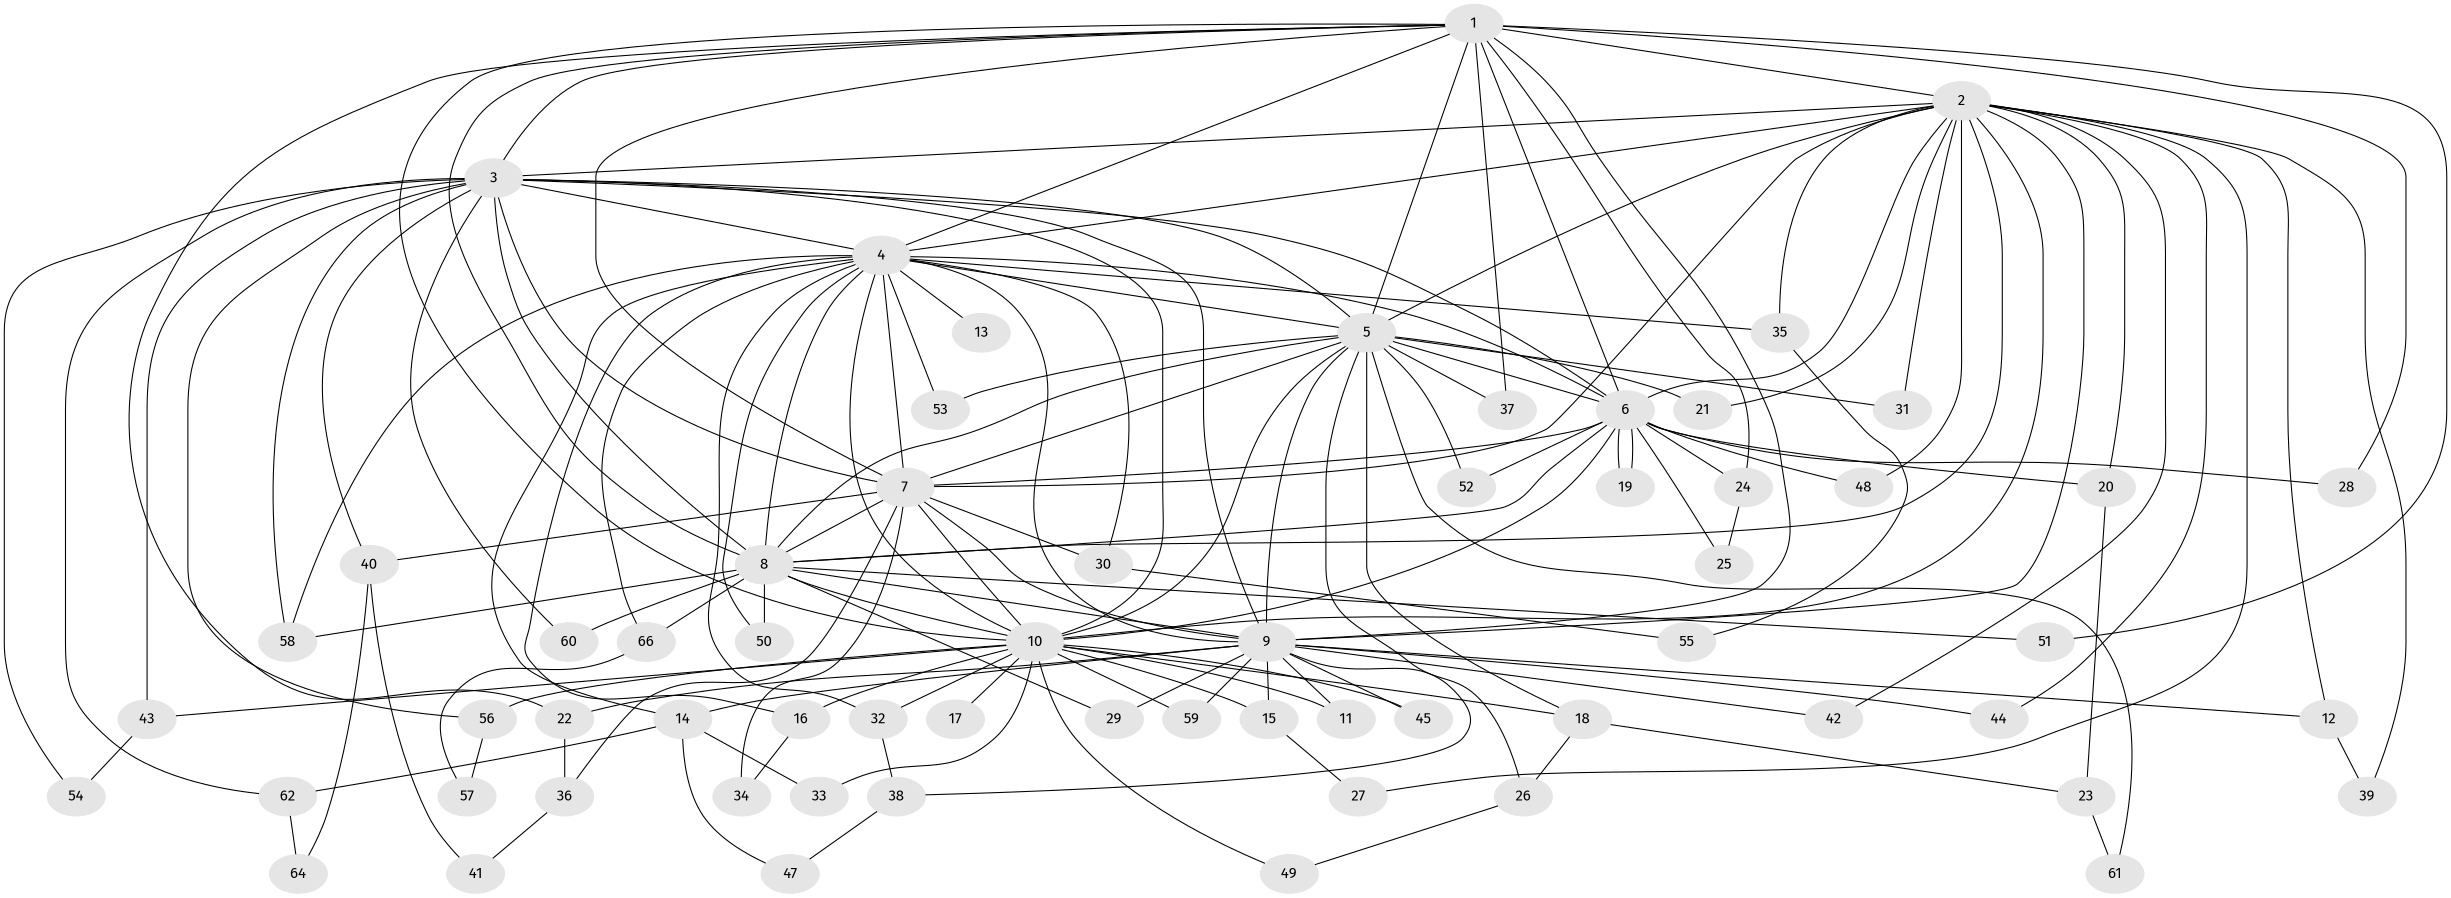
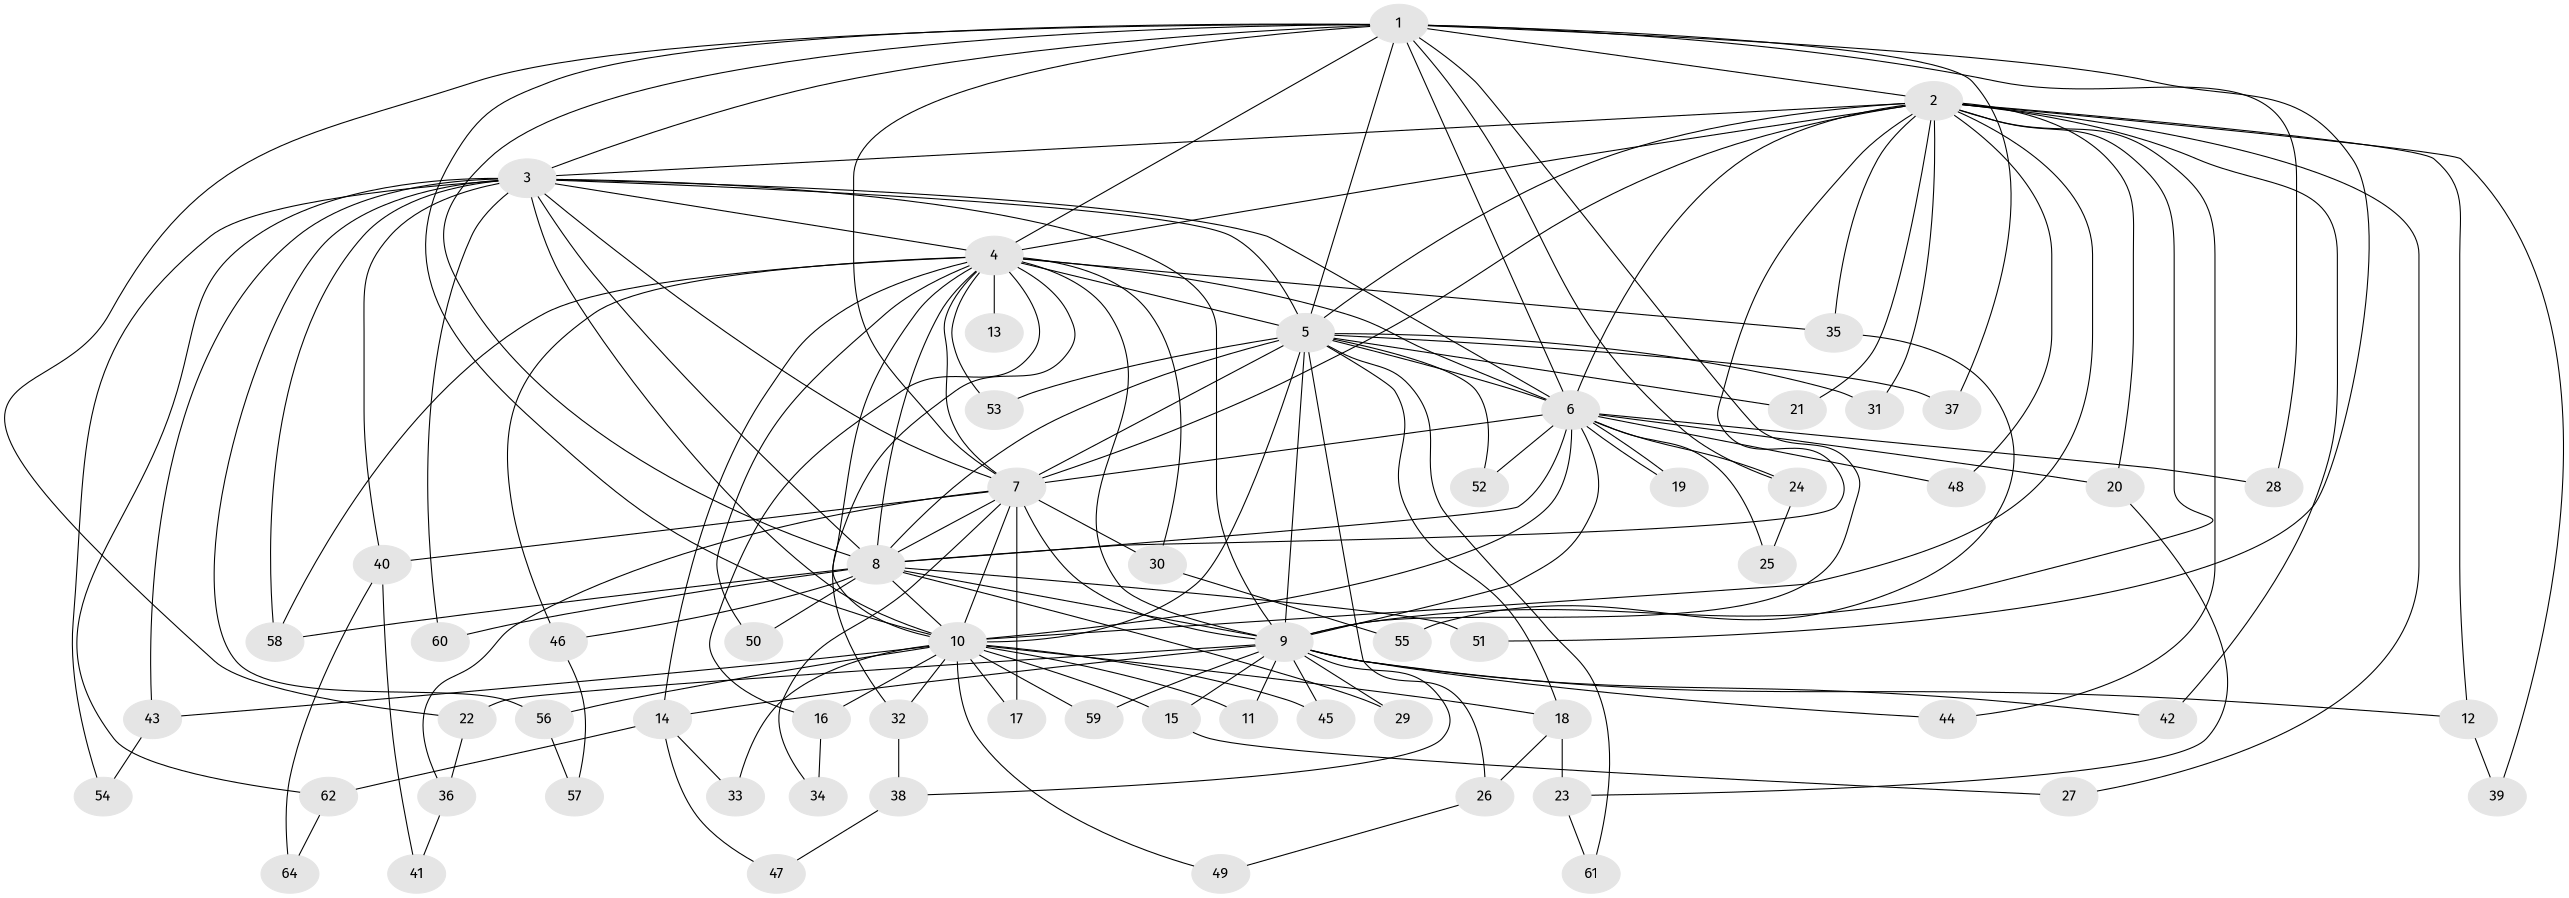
none -> (1517, 582)
none -> (1017, 613)
(646, 642) -> (558, 642)
